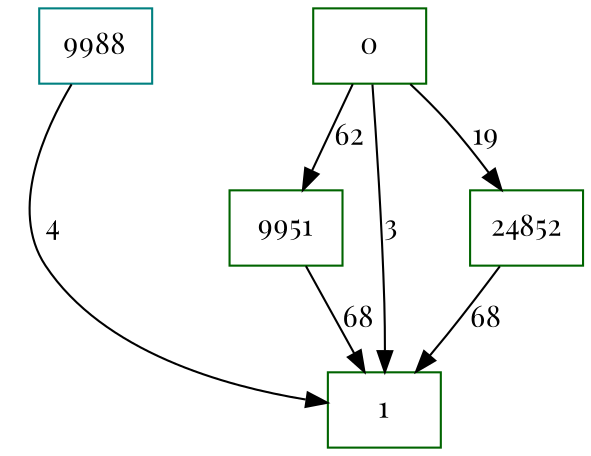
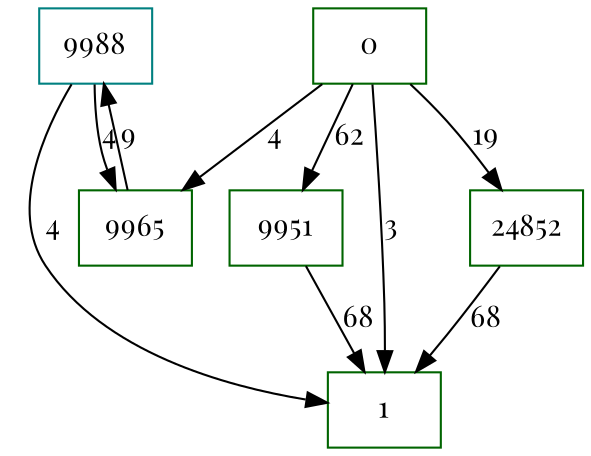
none -> (135, 228)
